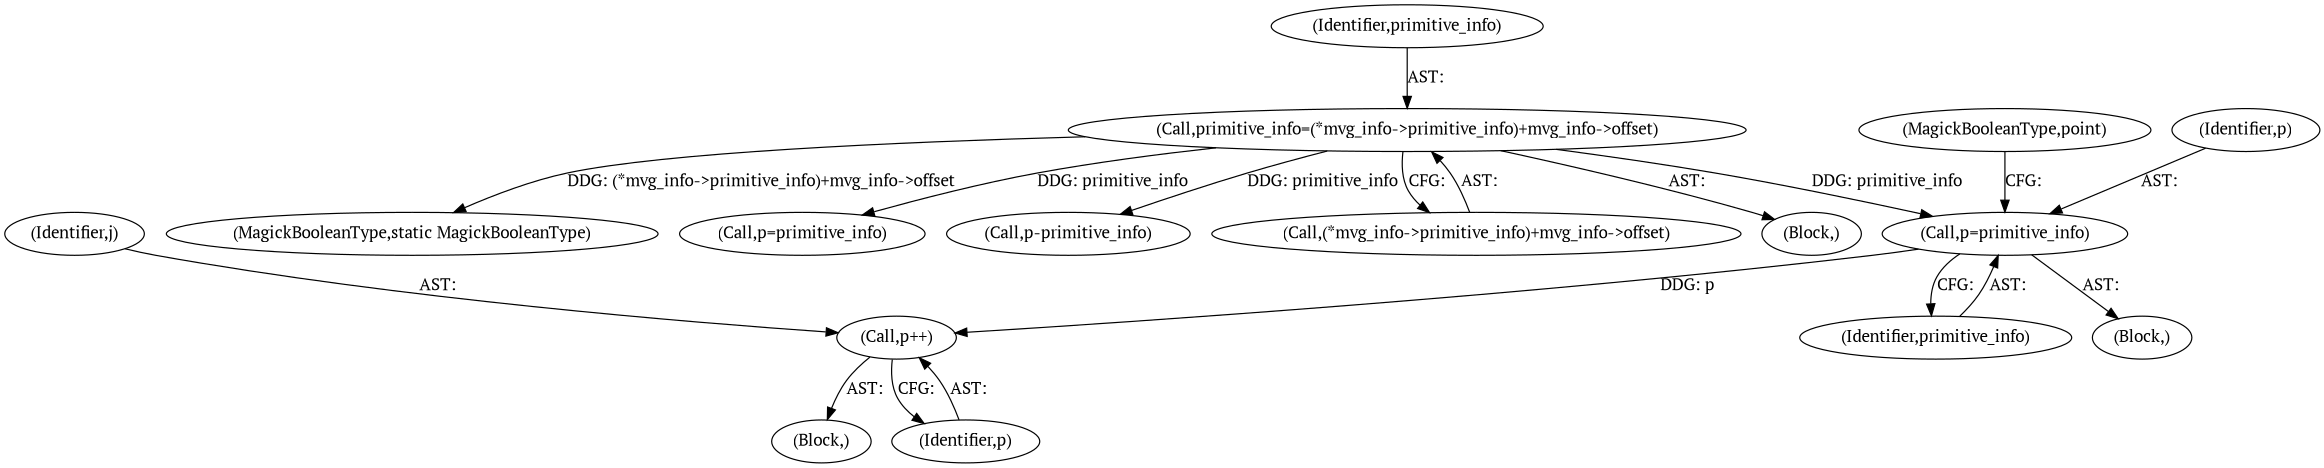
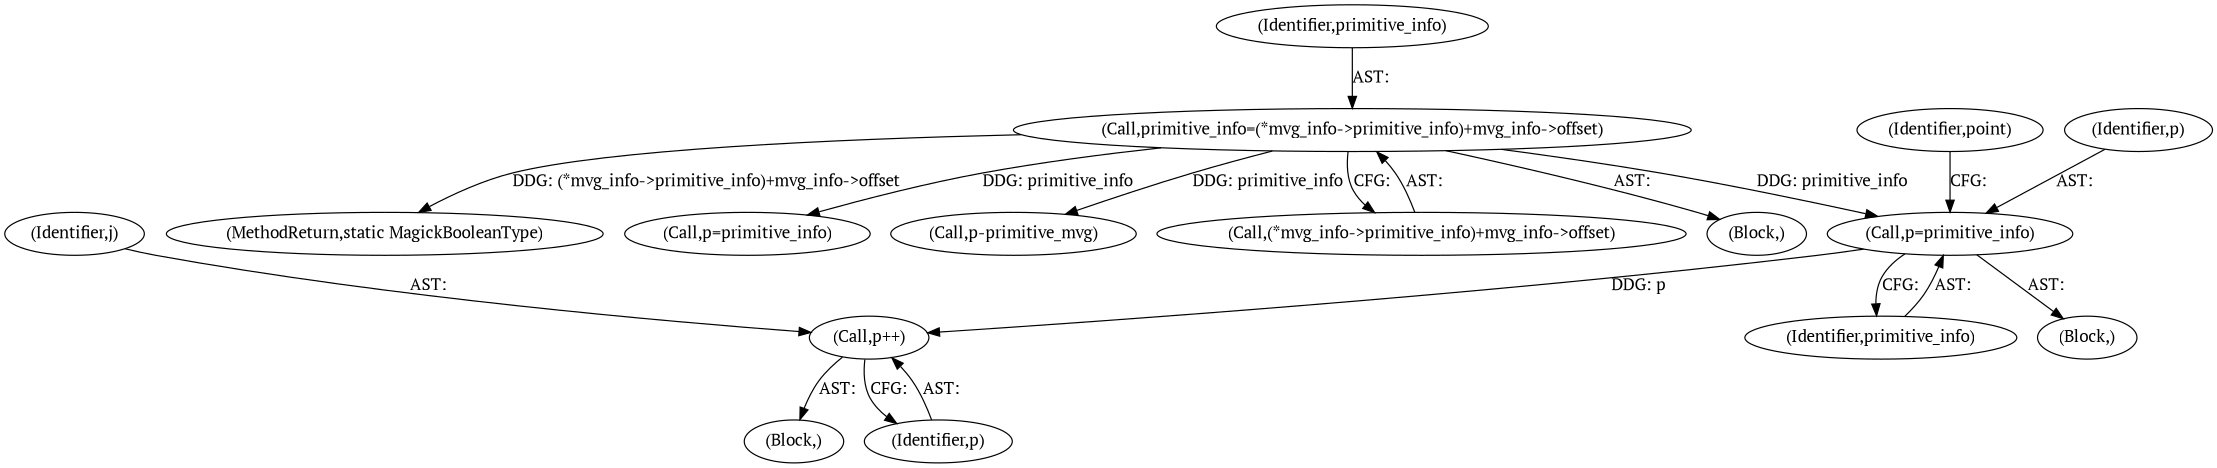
(2005, 130) -> (1950, 130)
(412, 234) -> (385, 234)
(1068, 234) -> (1013, 234)
